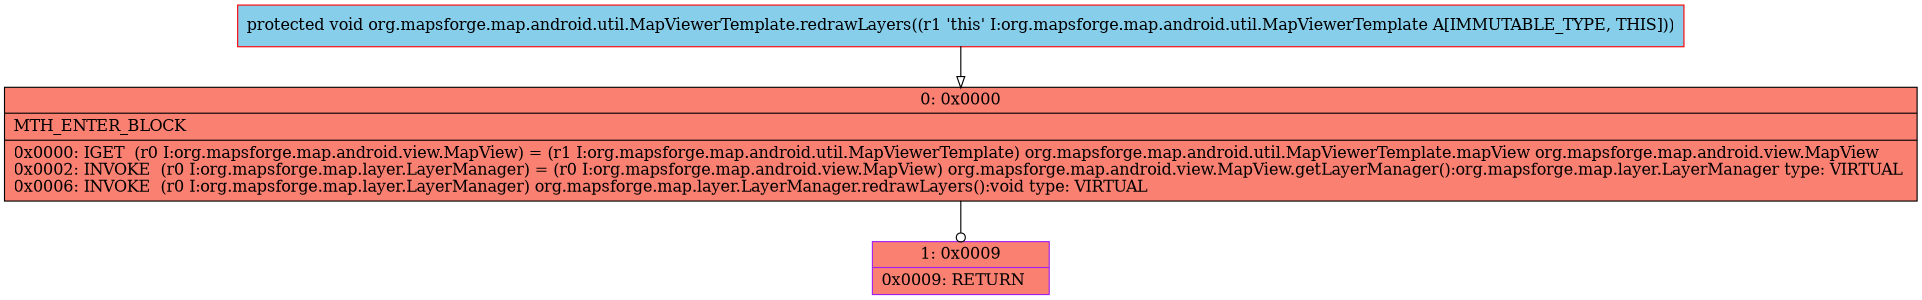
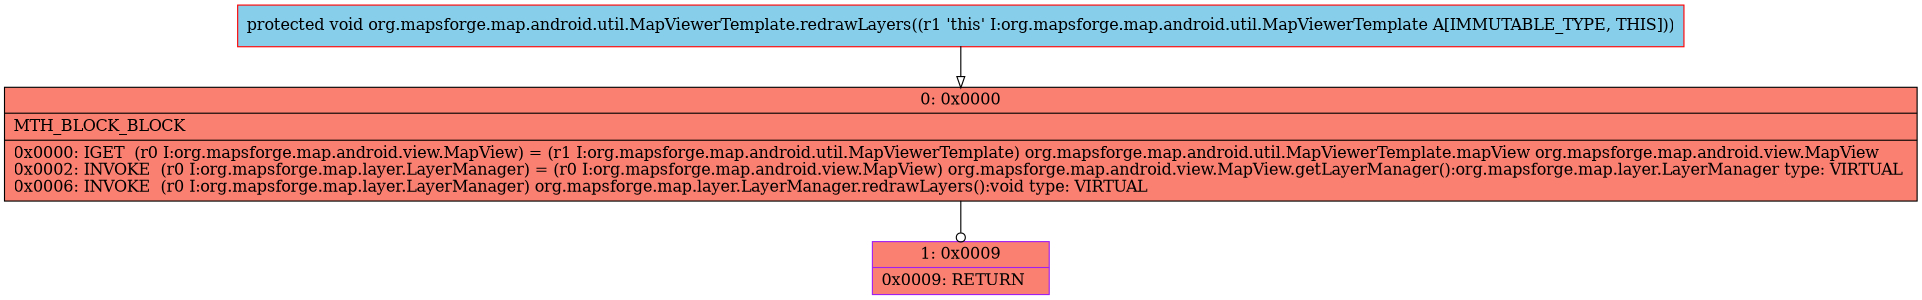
(100, 126) -> (100, 126)
